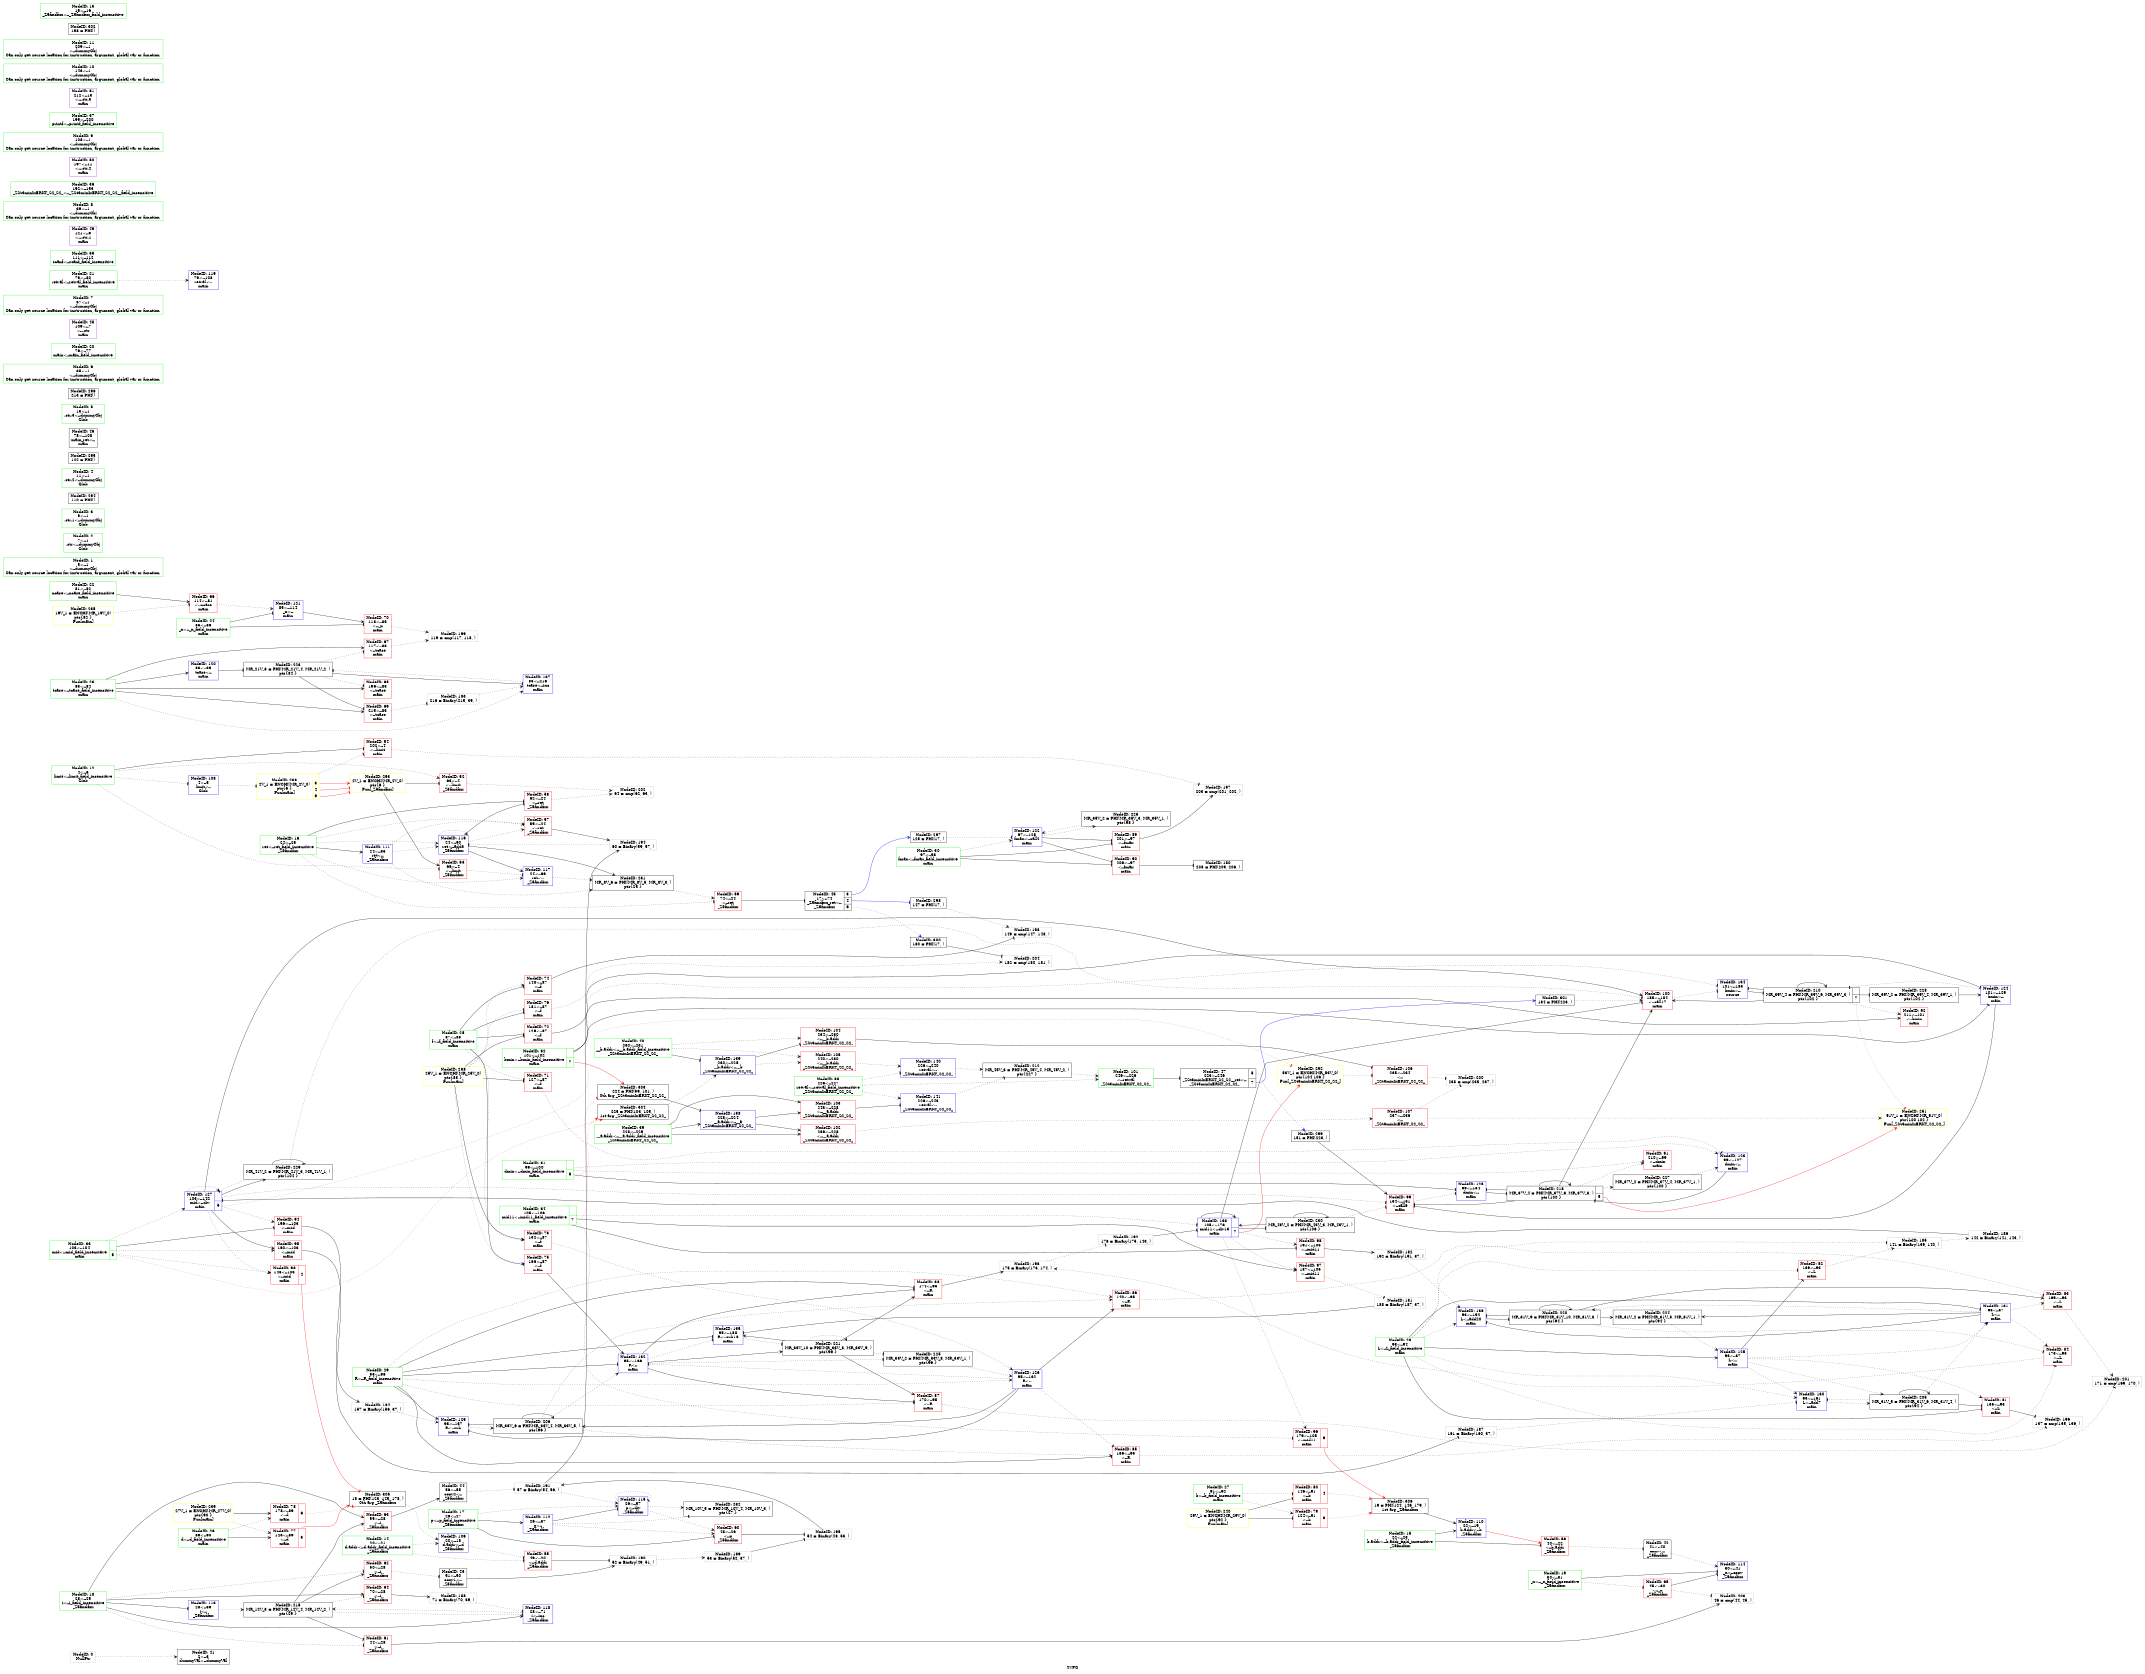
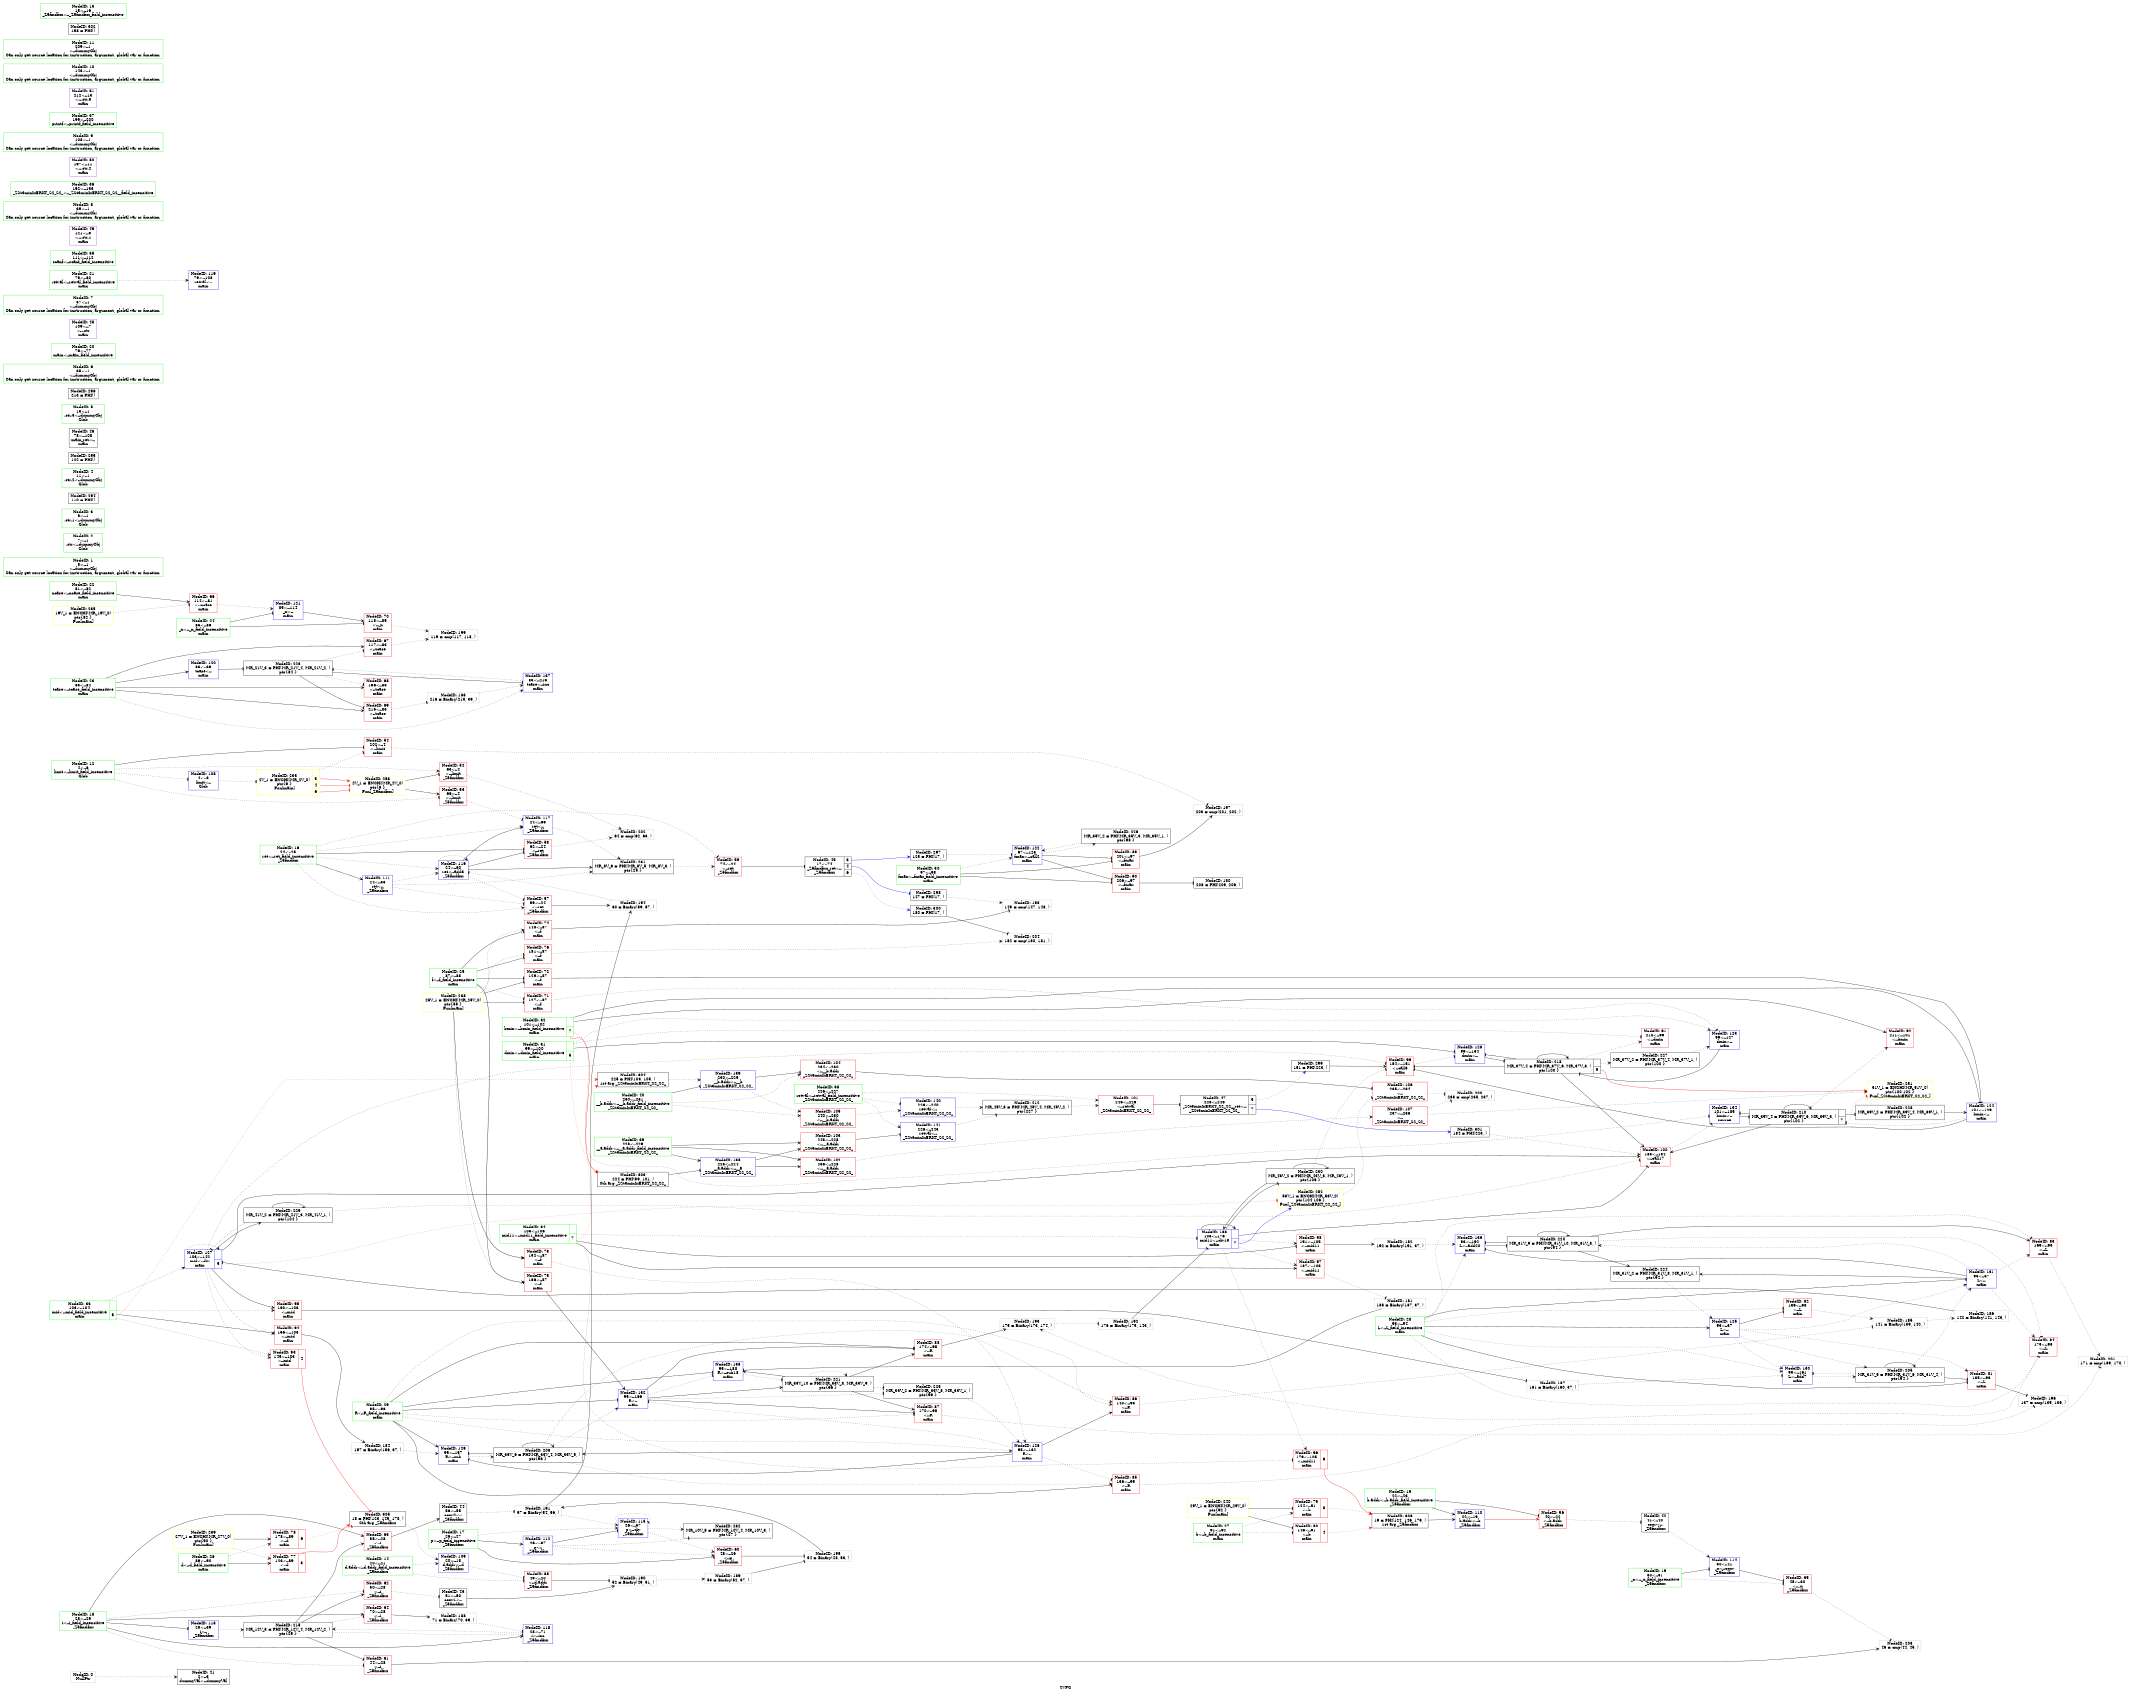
(495, 836) -> (495, 888)
(1126, 1078) -> (1126, 1105)
(1260, 1165) -> (1263, 1225)
(468, 1181) -> (463, 1159)
(1694, 1580) -> (1761, 1575)
